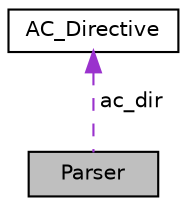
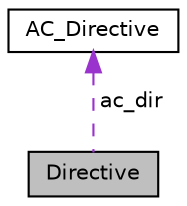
(93, 174) -> (93, 174)
